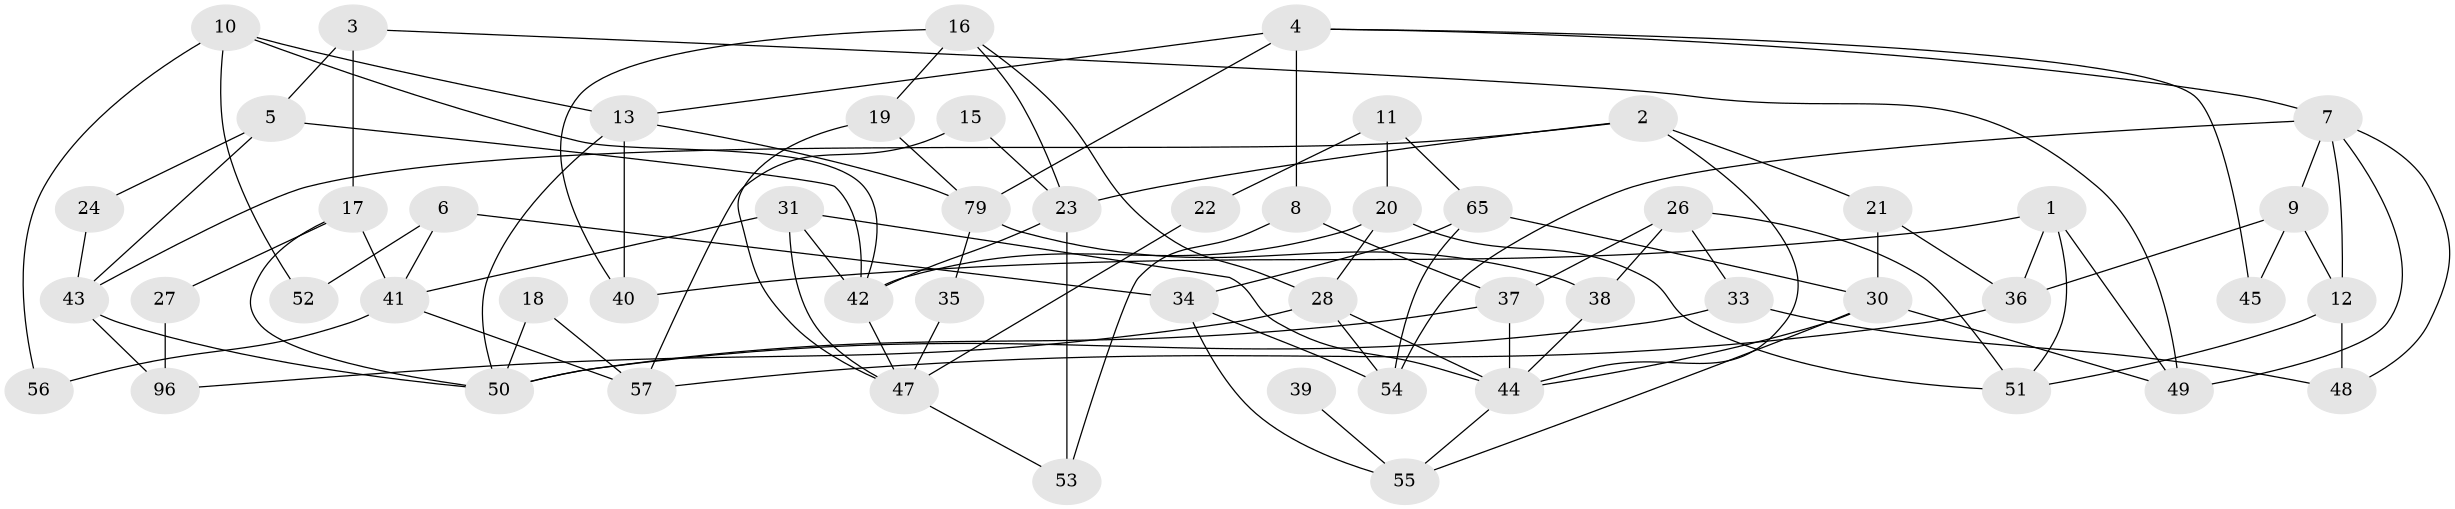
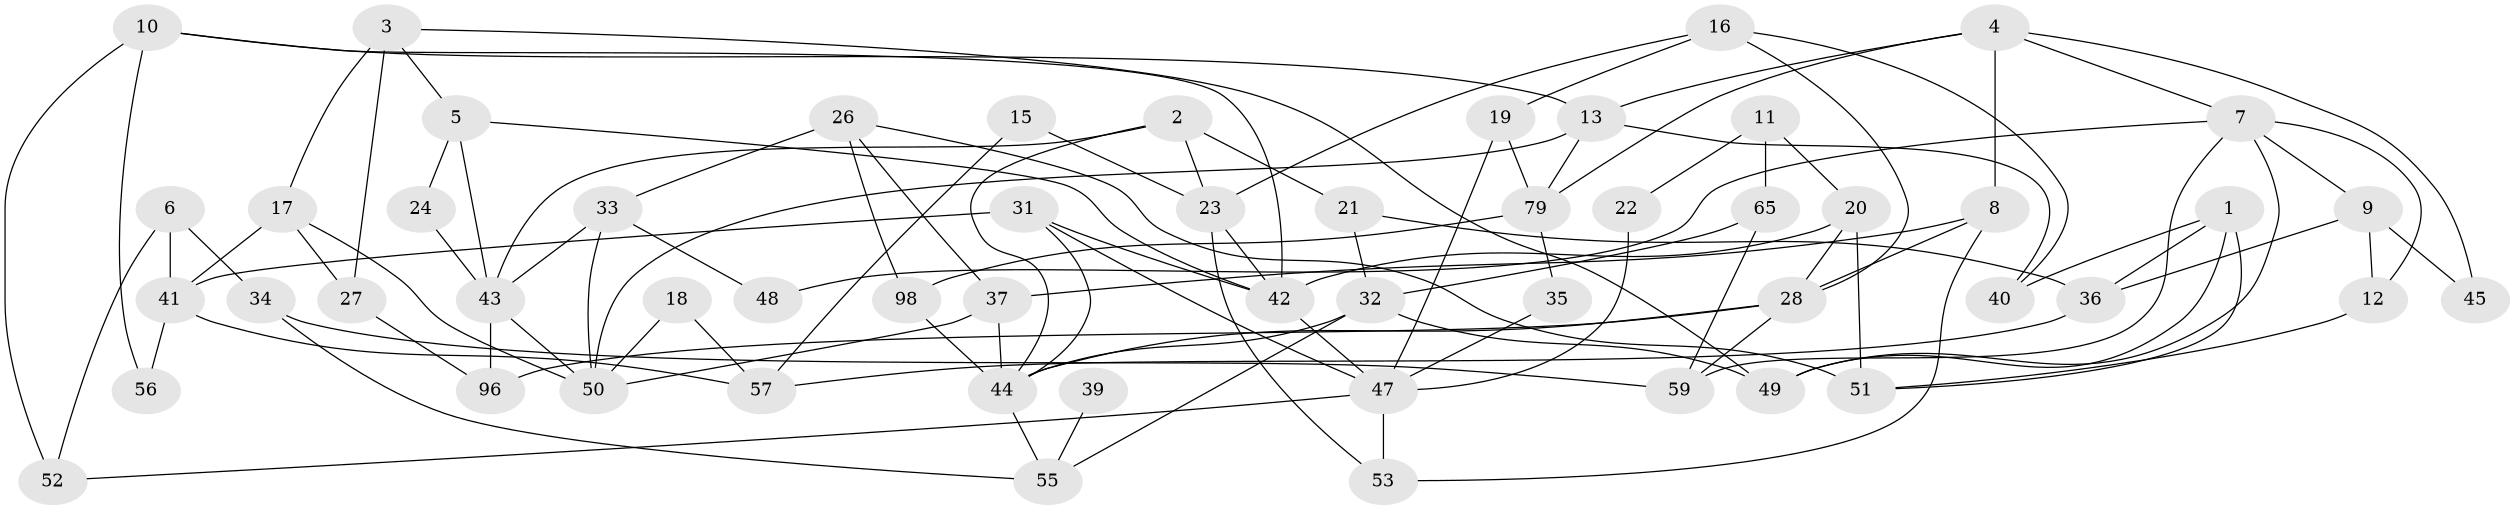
none -> (370, 164)
none -> (1919, 244)
none -> (549, 255)
(1305, 269) -> none
(1600, 300) -> (907, 300)
(1878, 300) -> (1371, 300)
(2342, 341) -> none
(1392, 391) -> (1680, 391)
none -> (719, 442)
